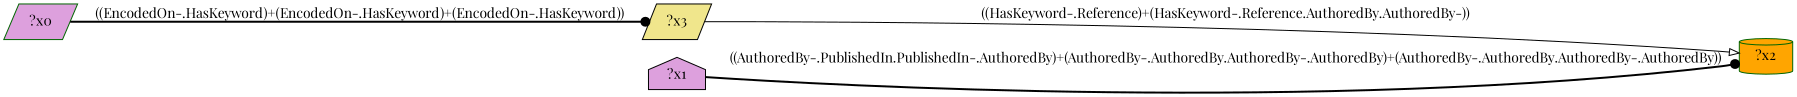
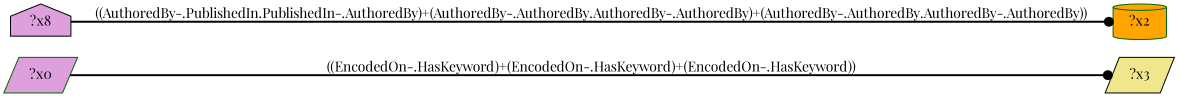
(1217, 28) -> none
(677, 75) -> (41, 22)
